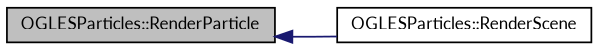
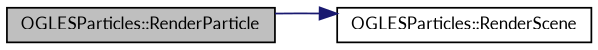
(315, 37) -> (297, 13)
